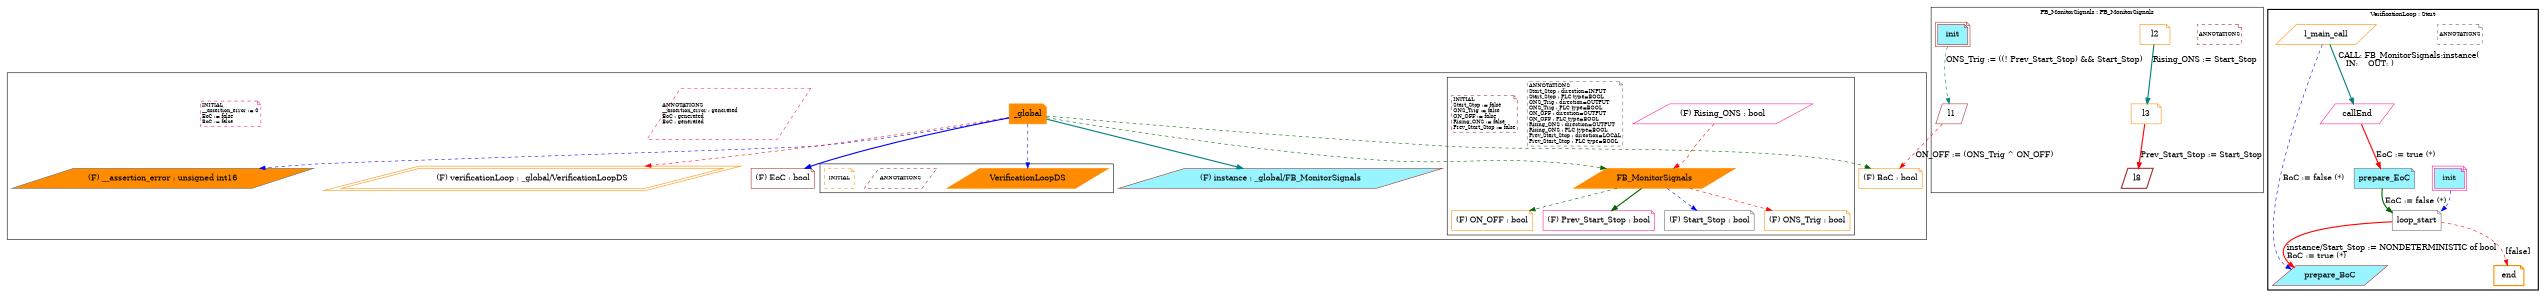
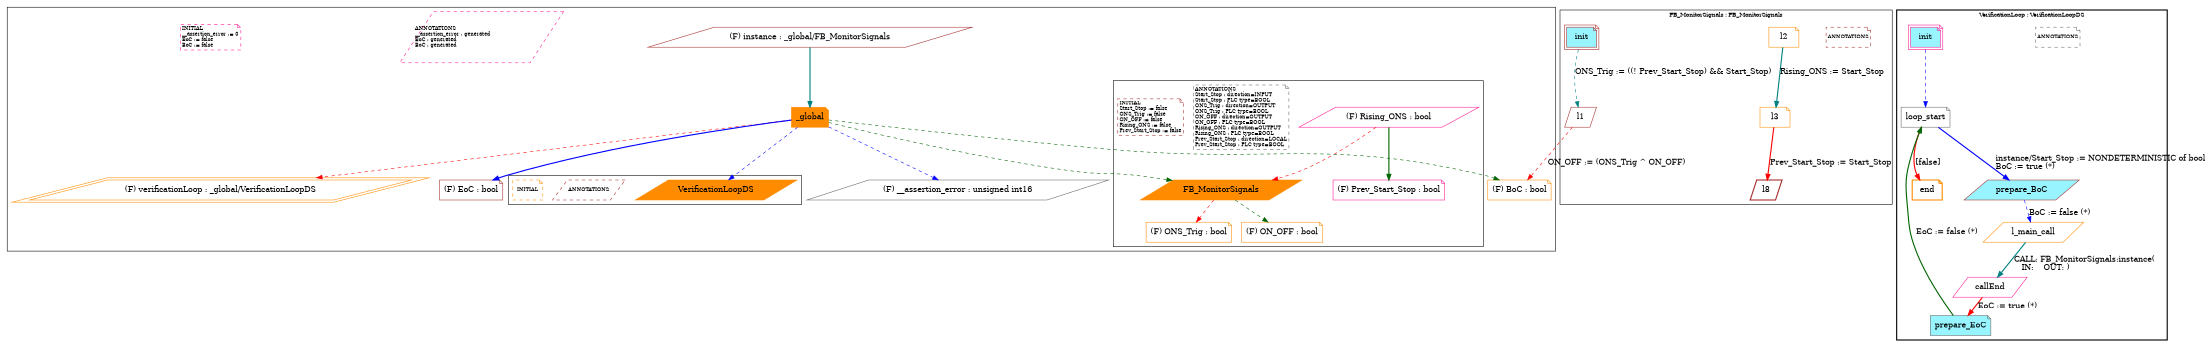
(2403, 15) -> (2032, 15)
(1142, 143) -> (810, 74)
(2286, 155) -> (2027, 208)
(163, 178) -> (958, 190)
(1281, 178) -> (810, 37)
(1629, 198) -> (1389, 151)
(1709, 221) -> none
(2327, 228) -> (1971, 152)
(2479, 233) -> (1914, 159)
